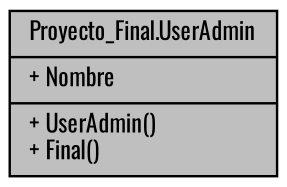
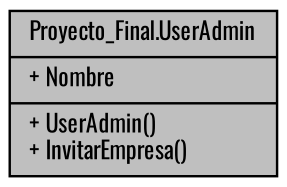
(64, 152) -> (108, 152)
